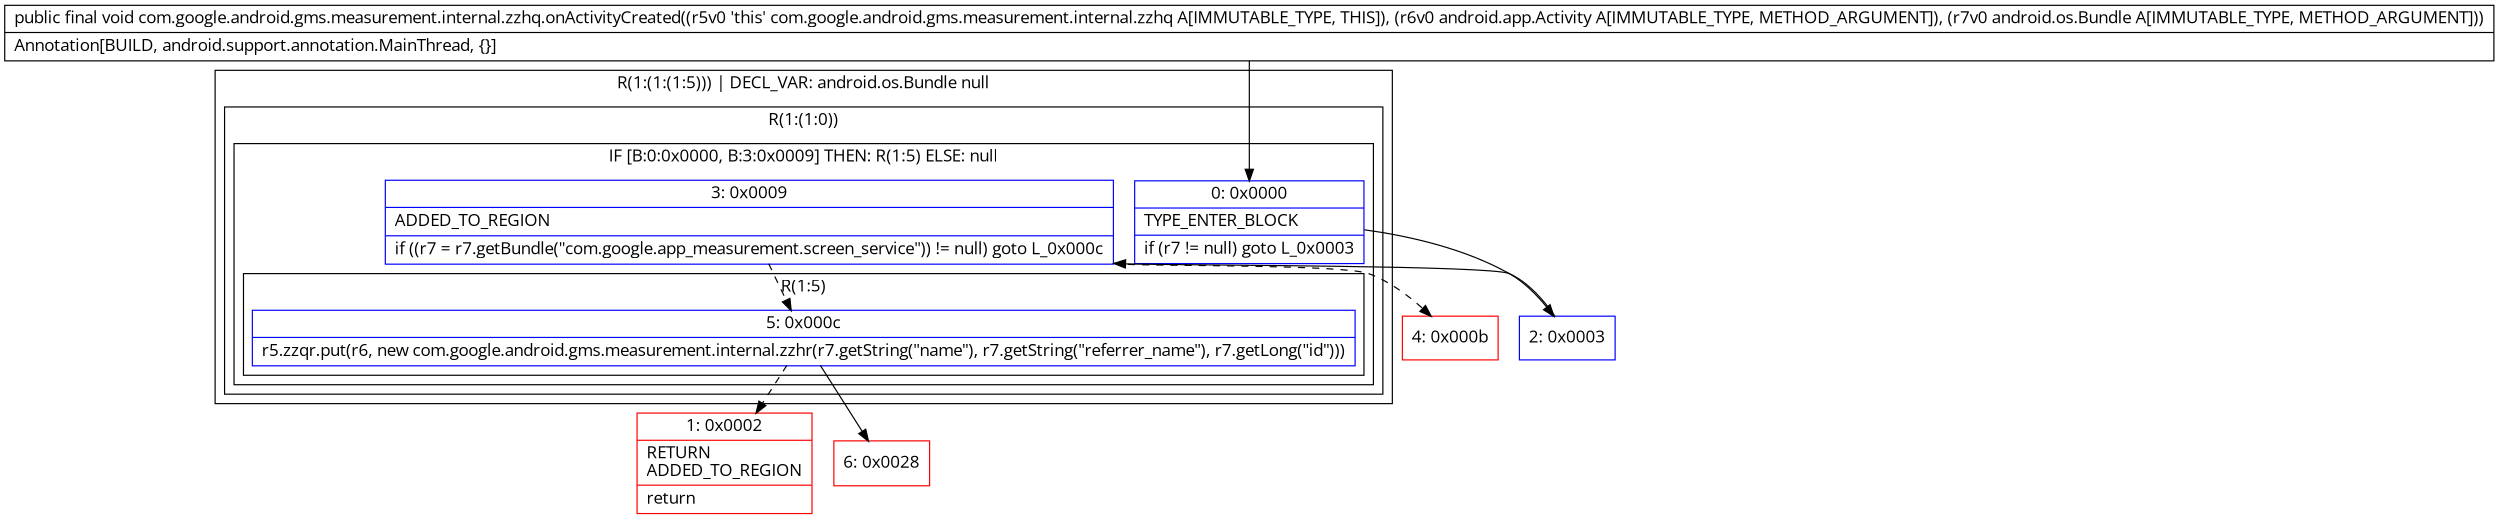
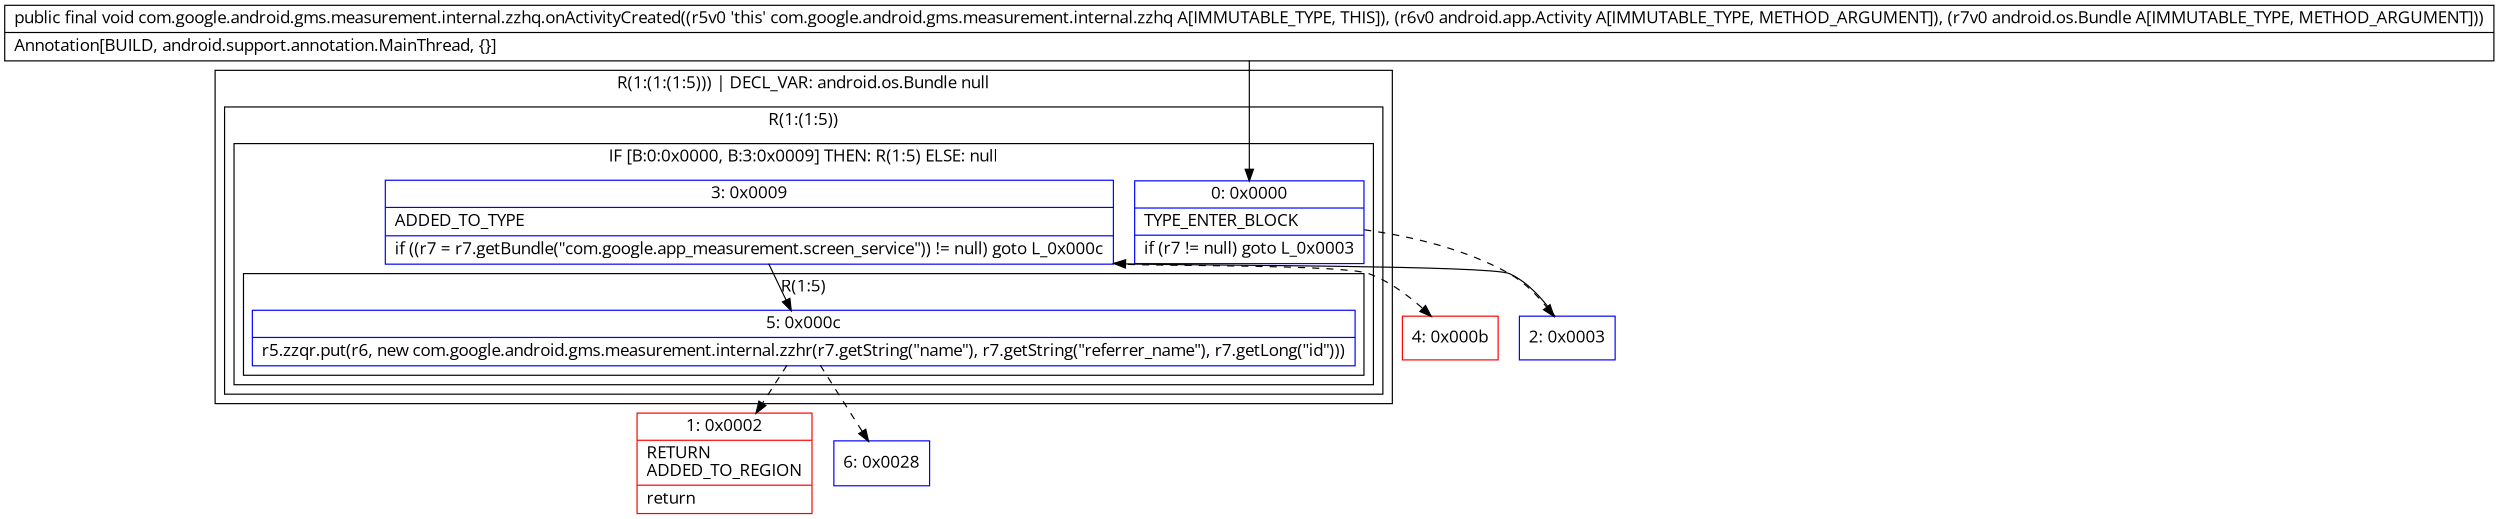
(804, 121) -> (804, 121)
(473, 221) -> (460, 221)
(1463, 253) -> (1463, 253)
(777, 282) -> (777, 282)
(850, 412) -> (850, 412)
(882, 463) -> (882, 463)
